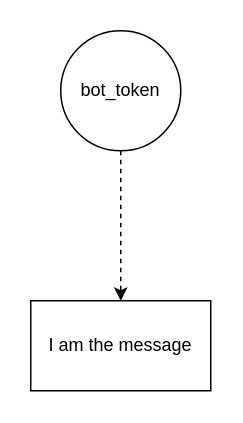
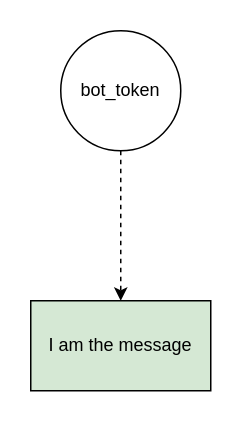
(121, 346) -> (121, 346)
